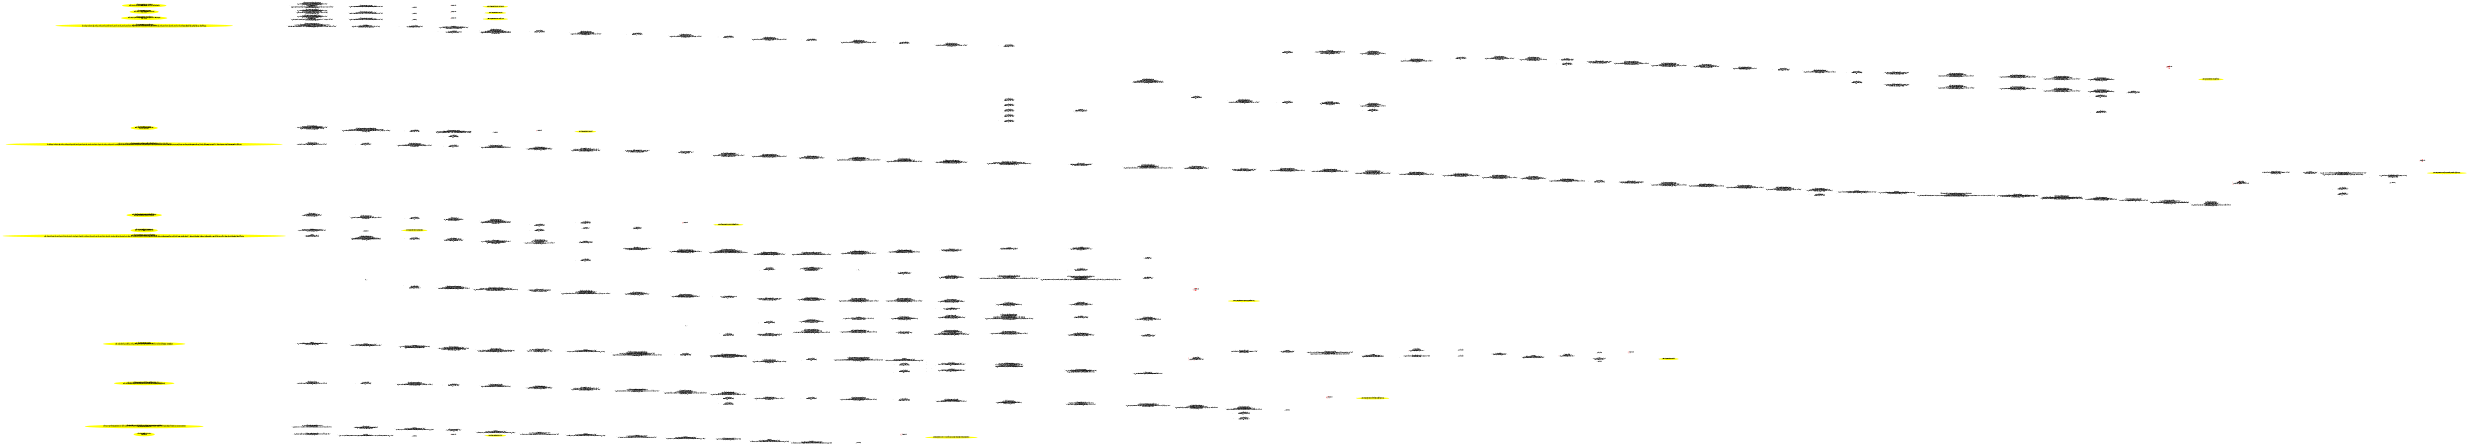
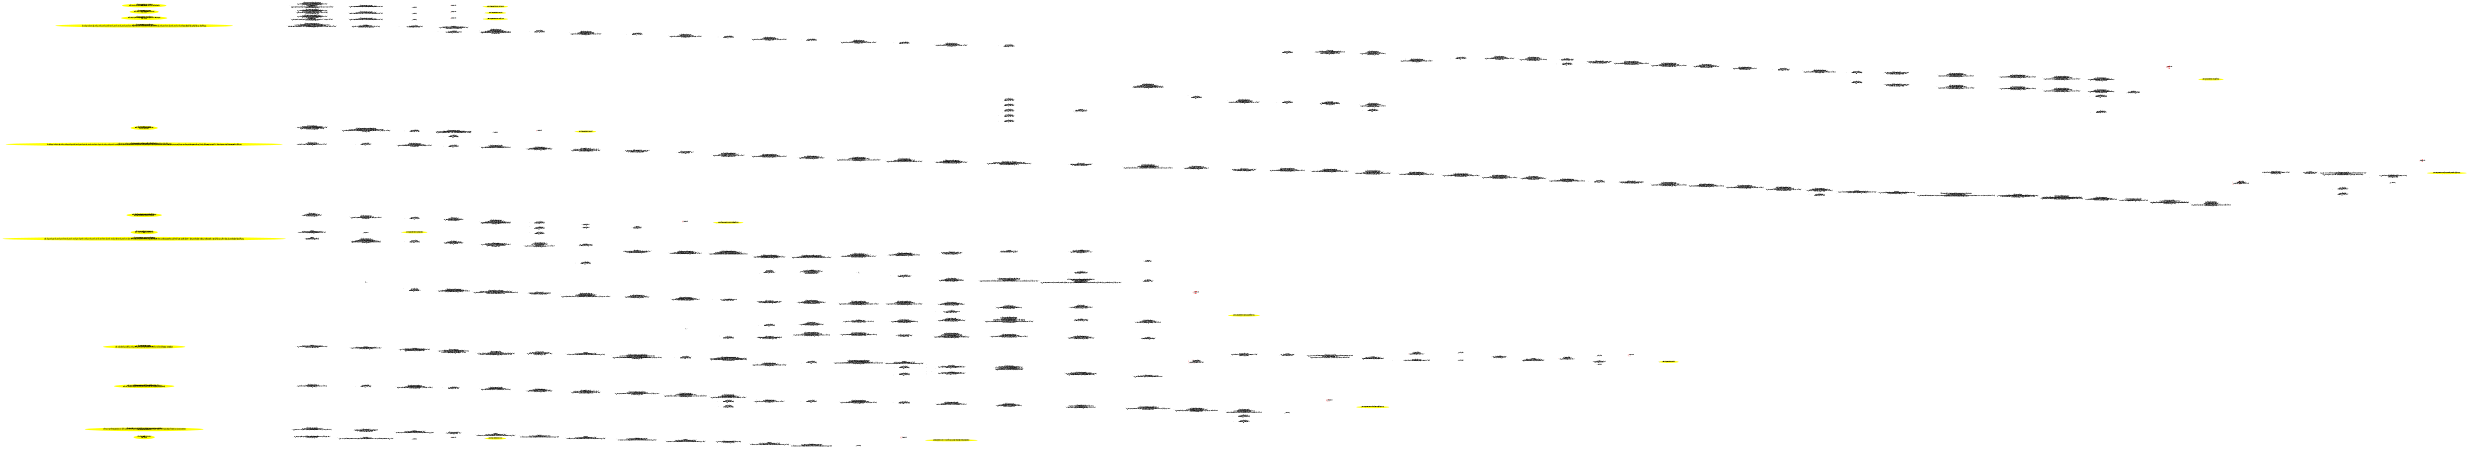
none -> (586, 228)
